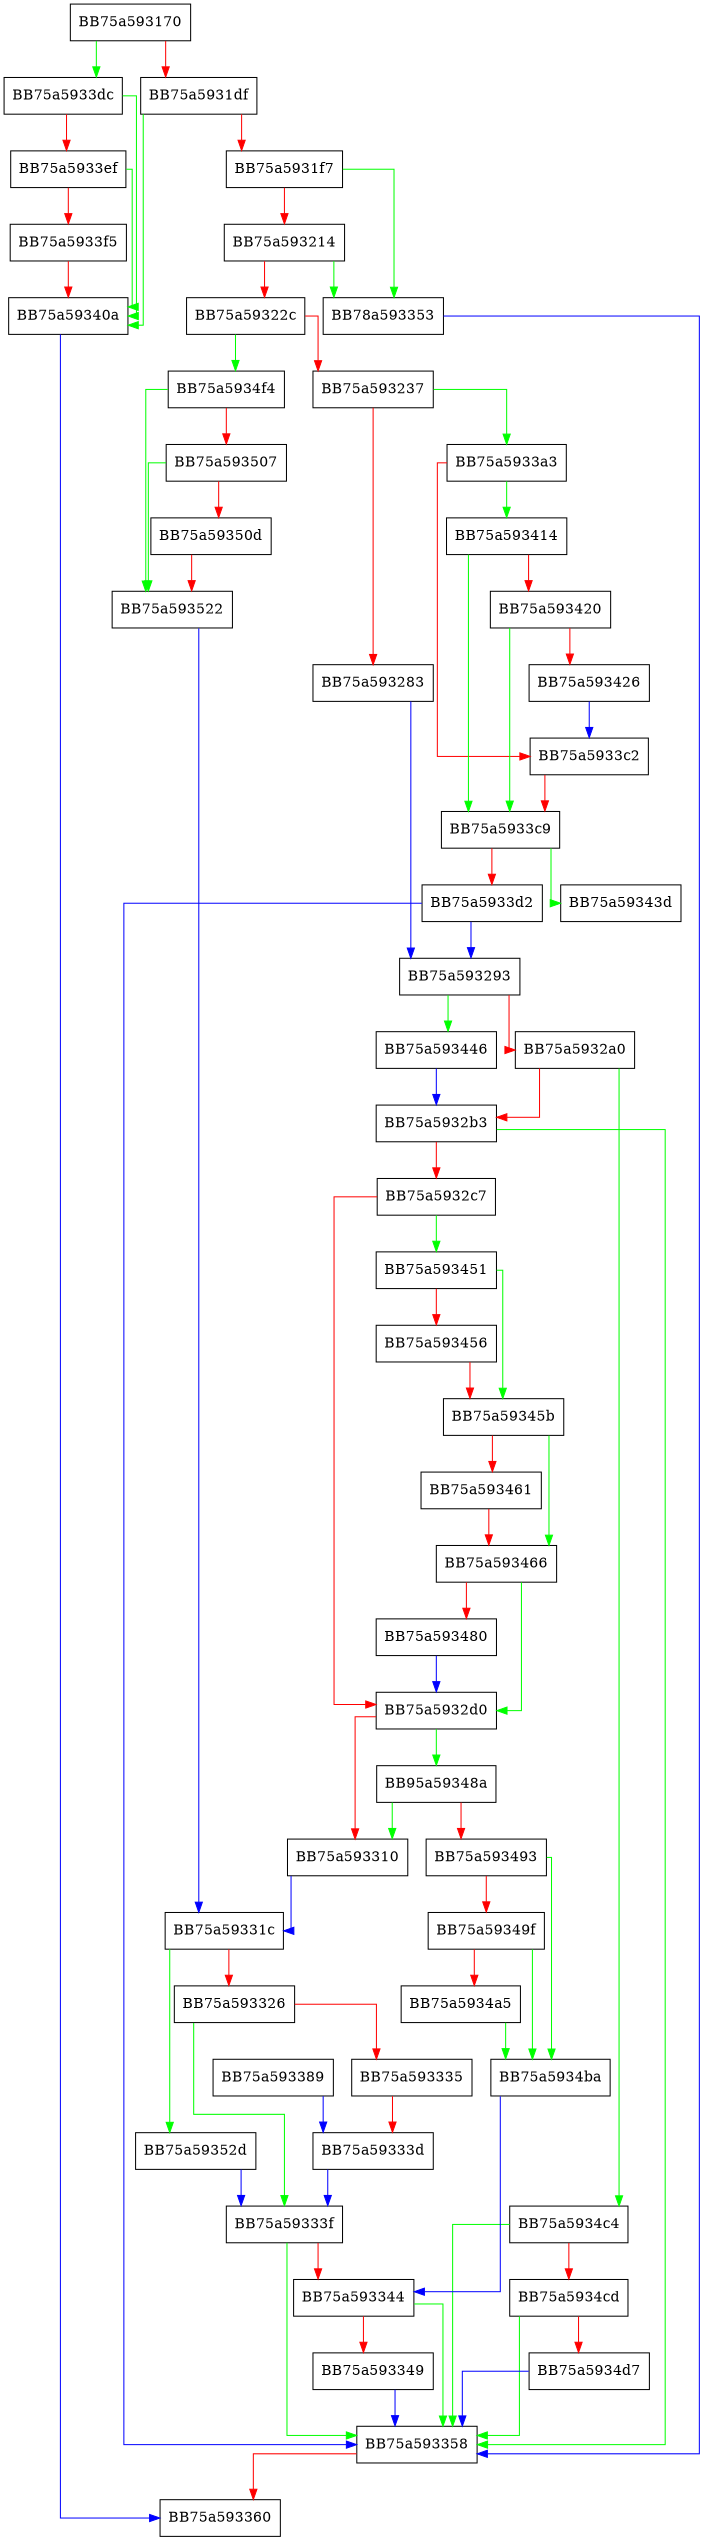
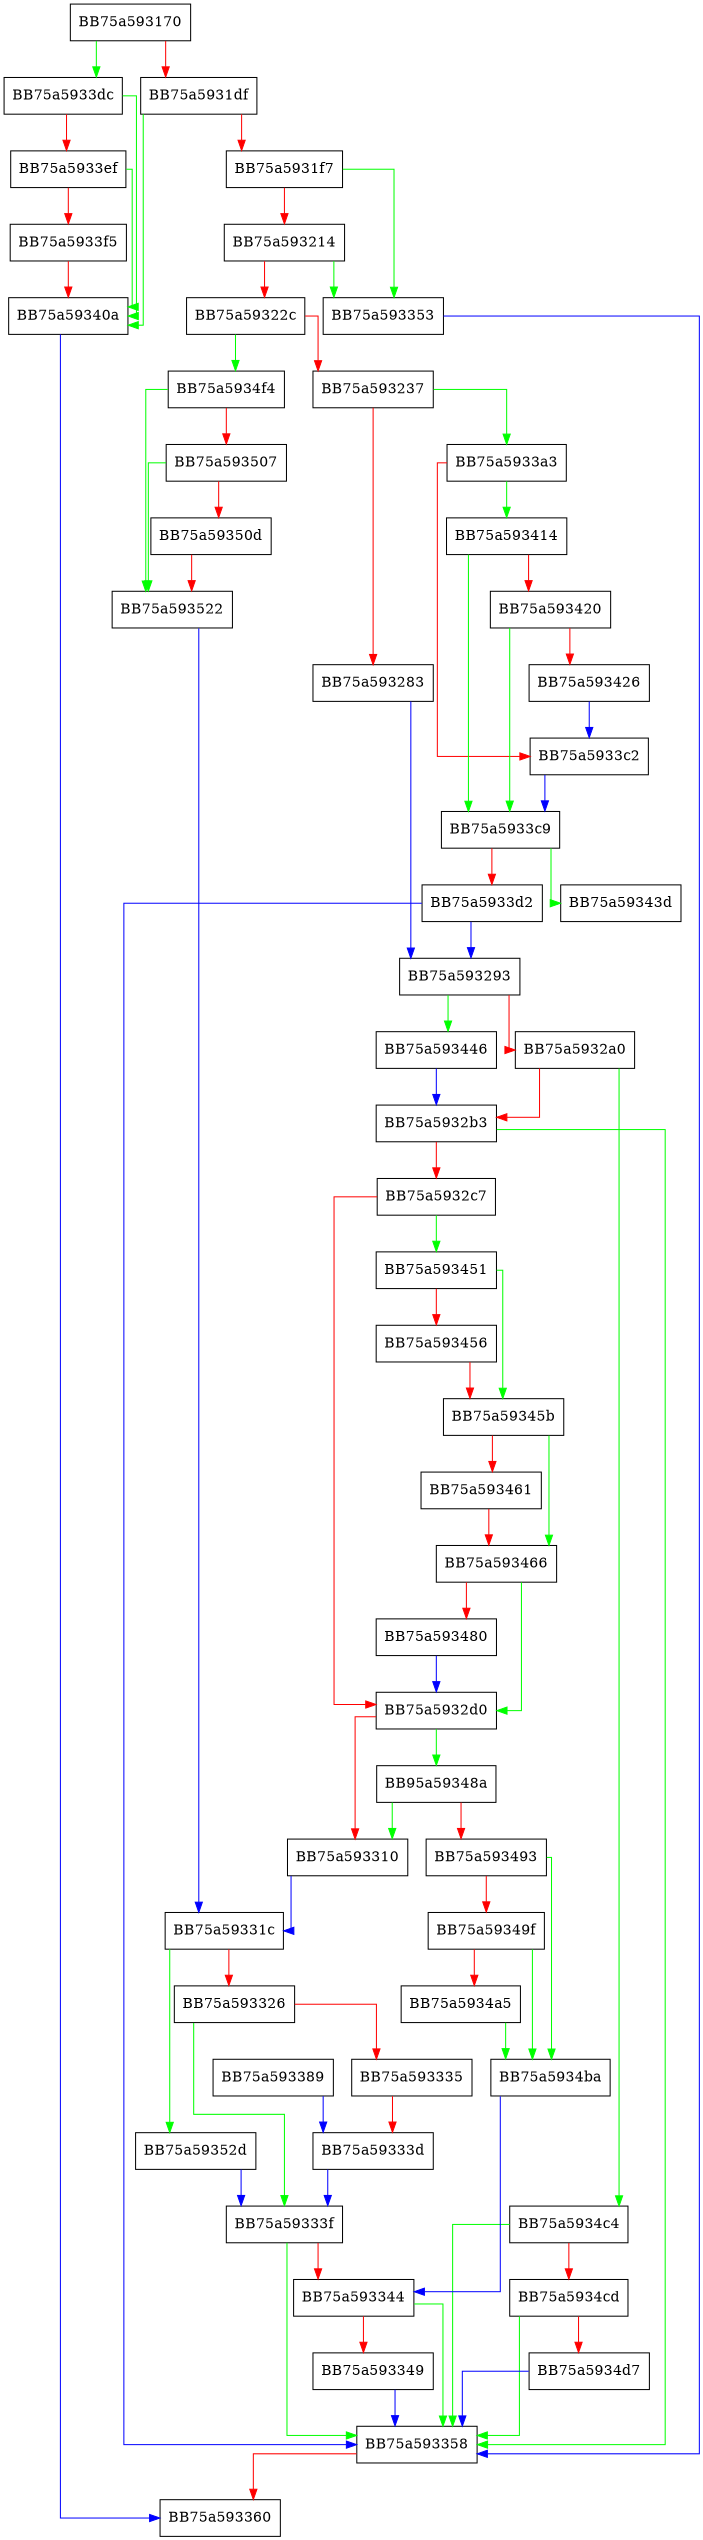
(383, 316) -> (383, 316)
(545, 788) -> (545, 788)
